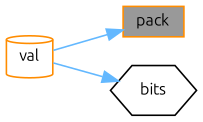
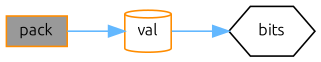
(80, 42) -> (88, 31)
